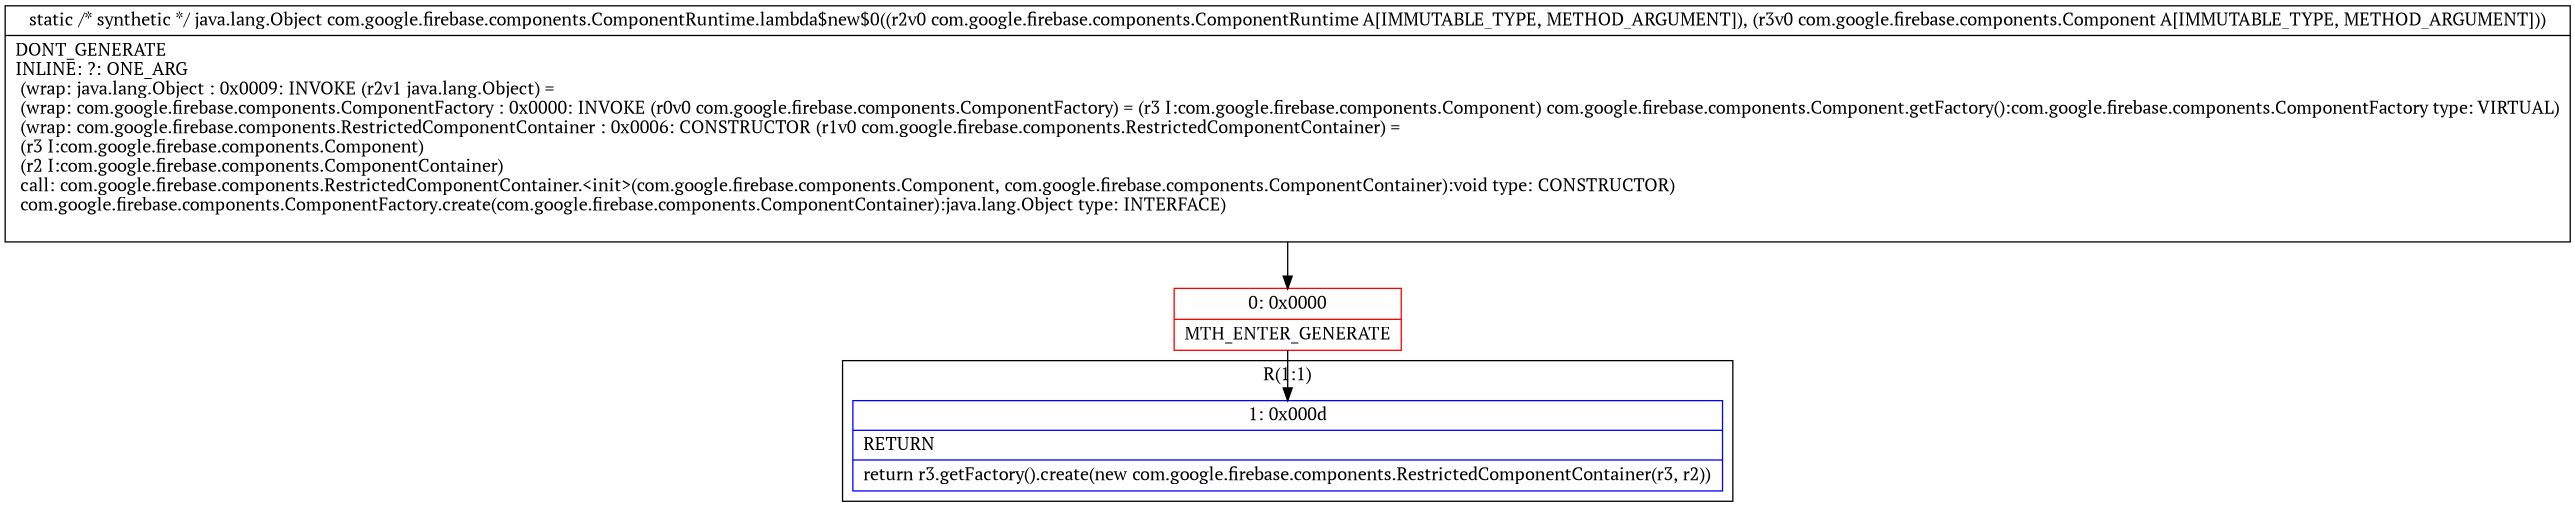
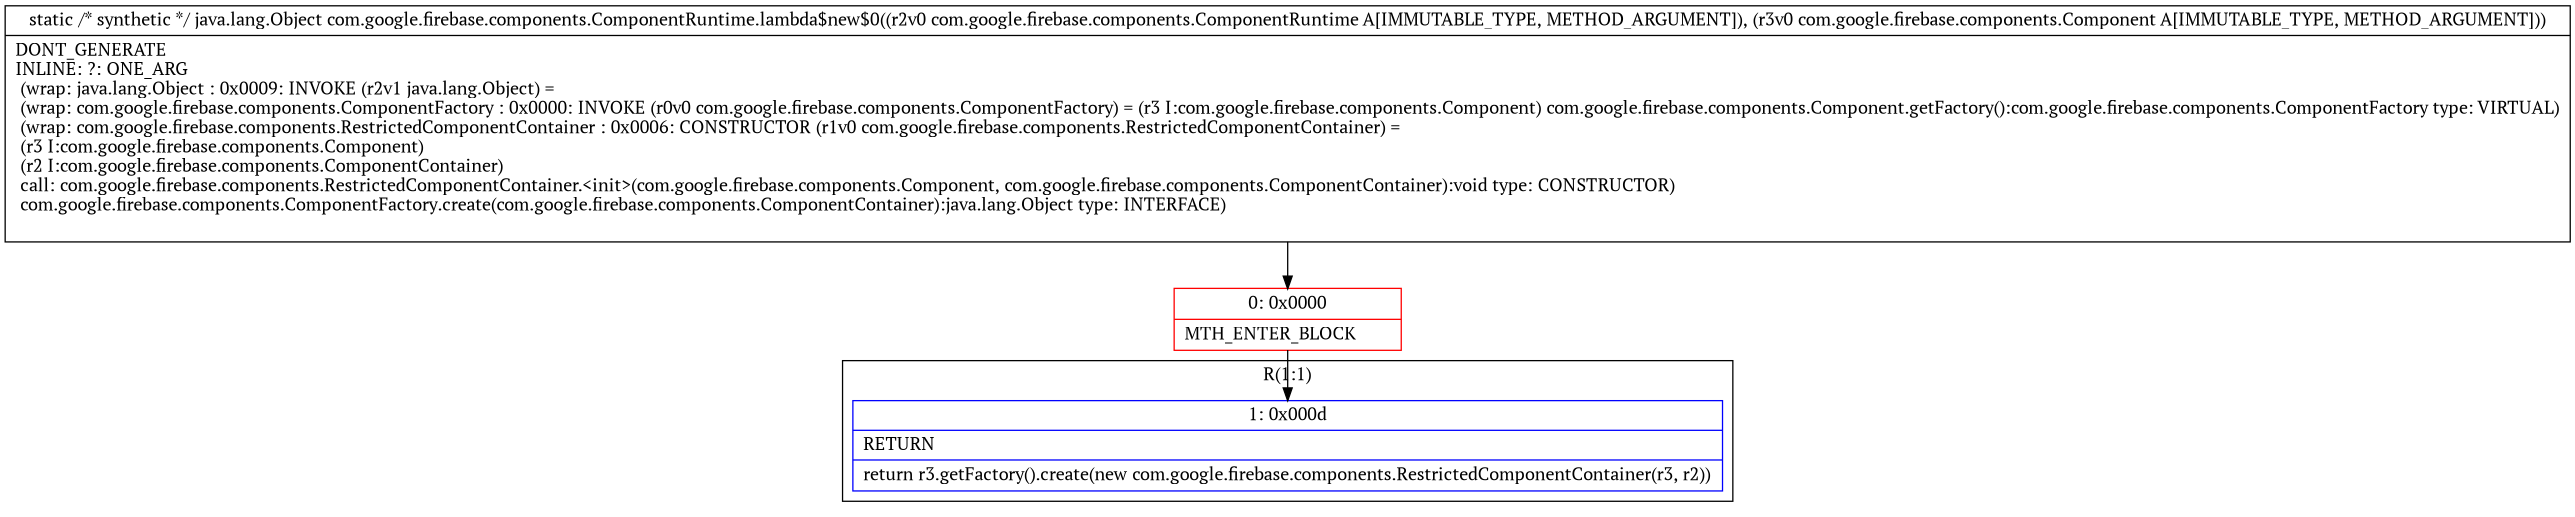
(1288, 334) -> (1270, 334)
